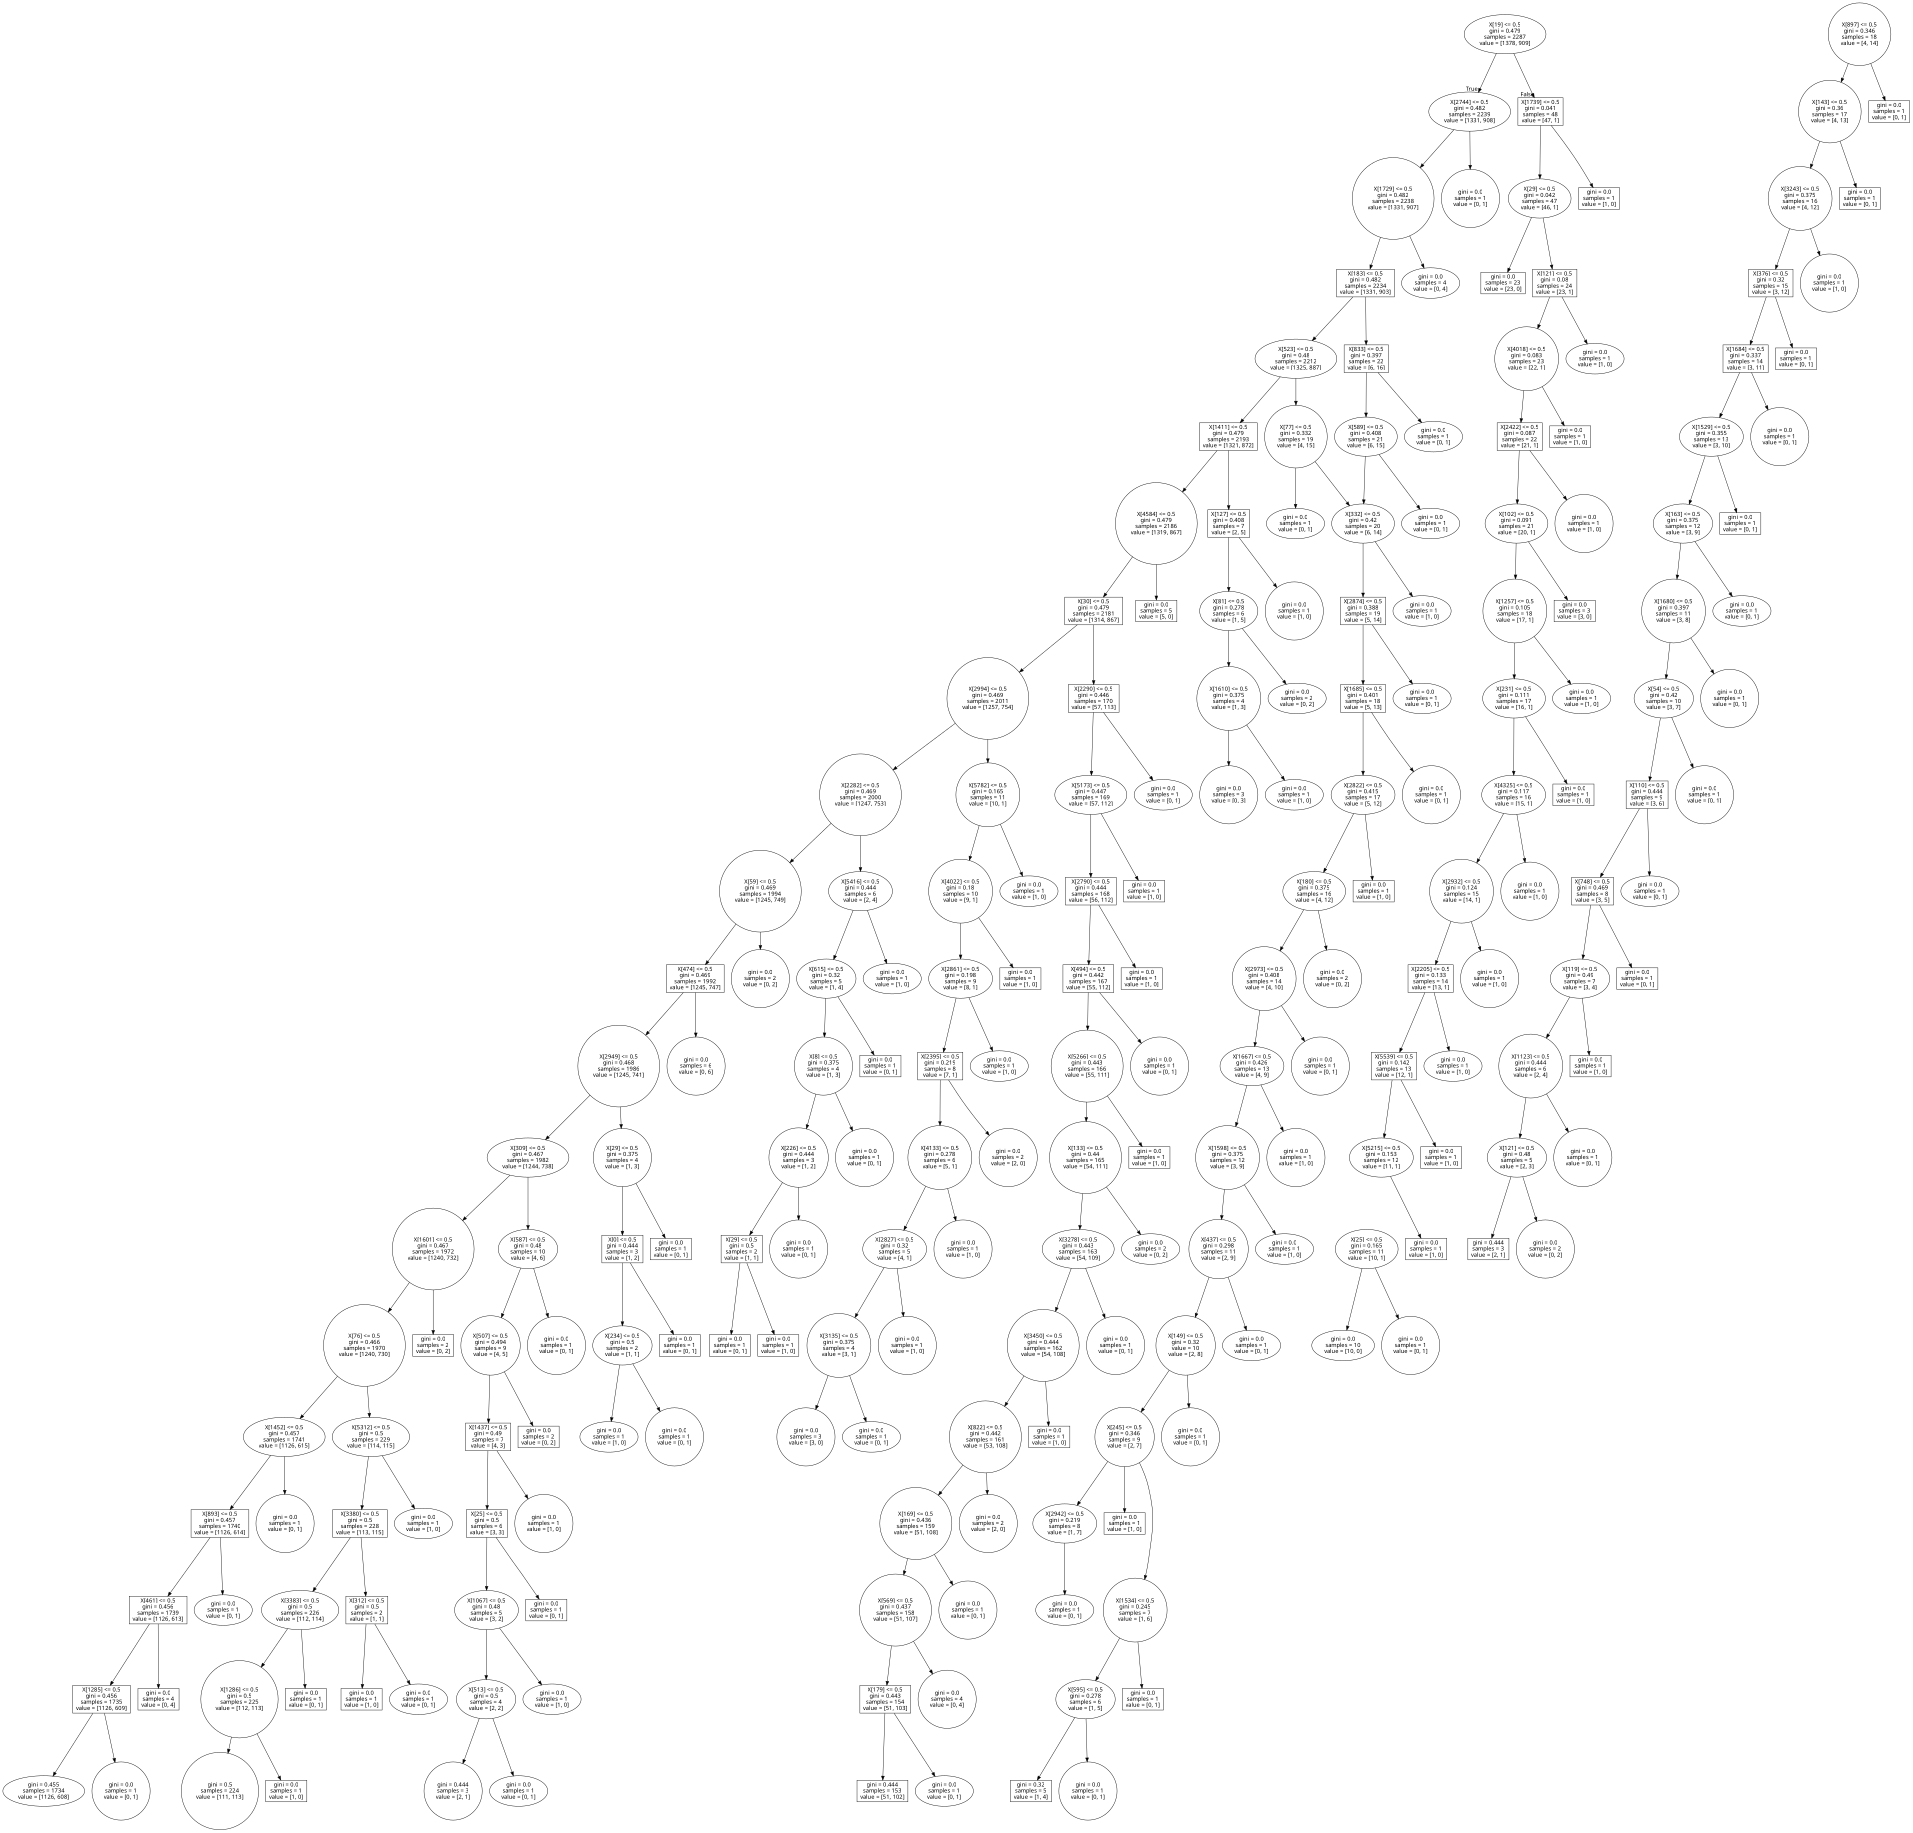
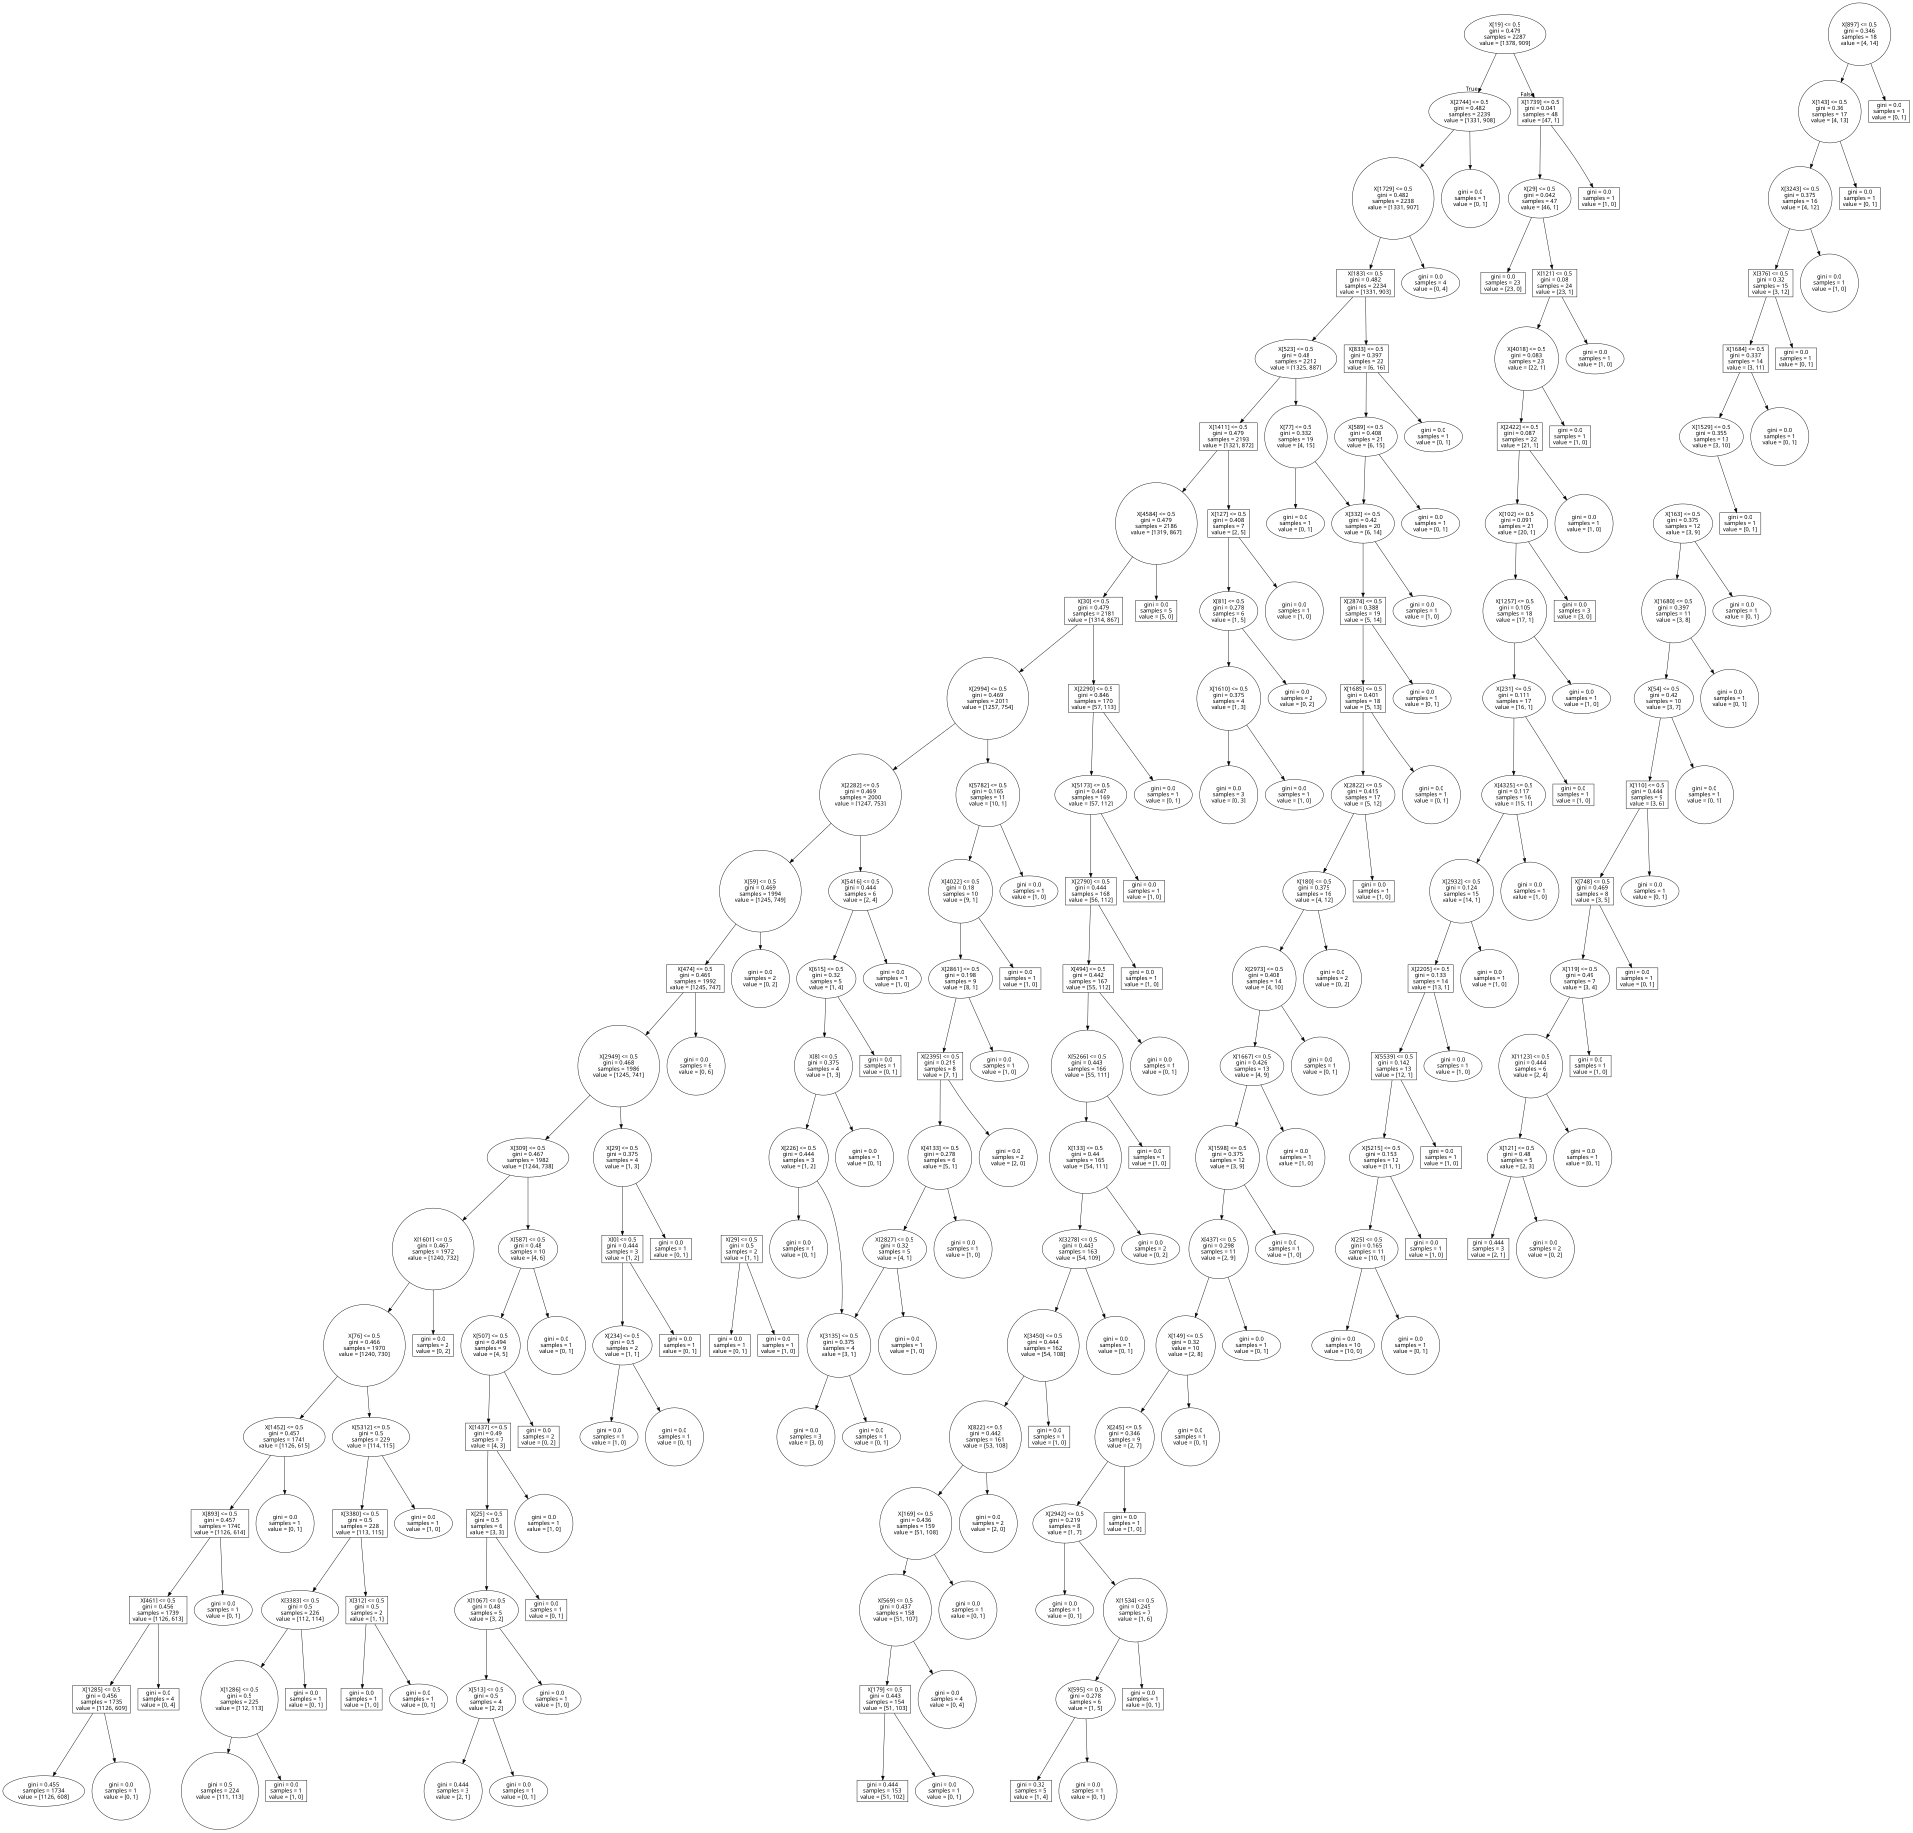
(1698, 478) -> none
(1094, 698) -> (1094, 698)
none -> (1374, 1201)
(767, 1207) -> (839, 1243)
(1153, 1518) -> (1096, 1562)
